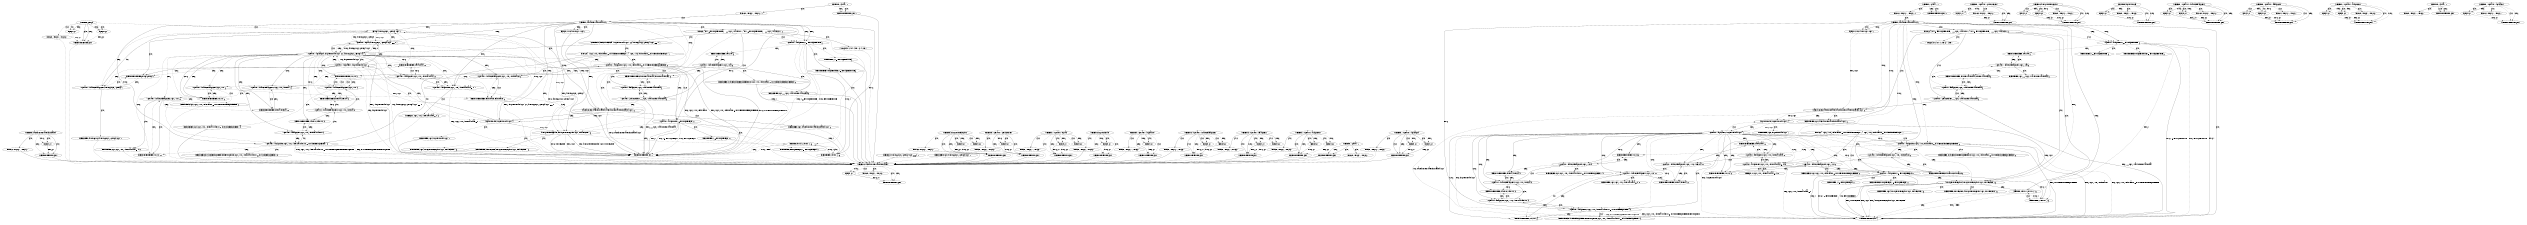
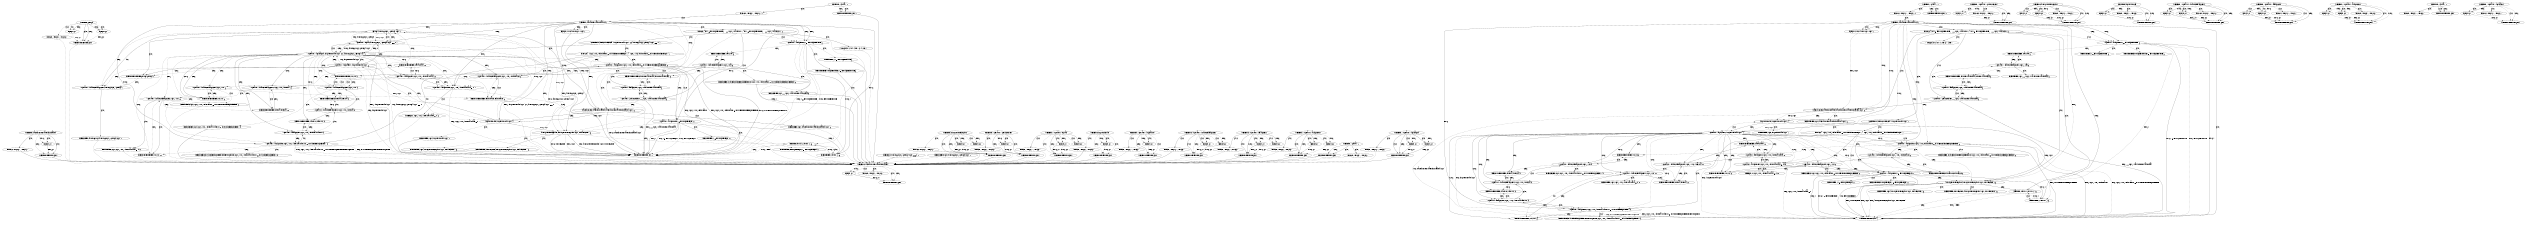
(232, 27) -> (385, 38)
(116, 81) -> none
none -> (1889, 122)
